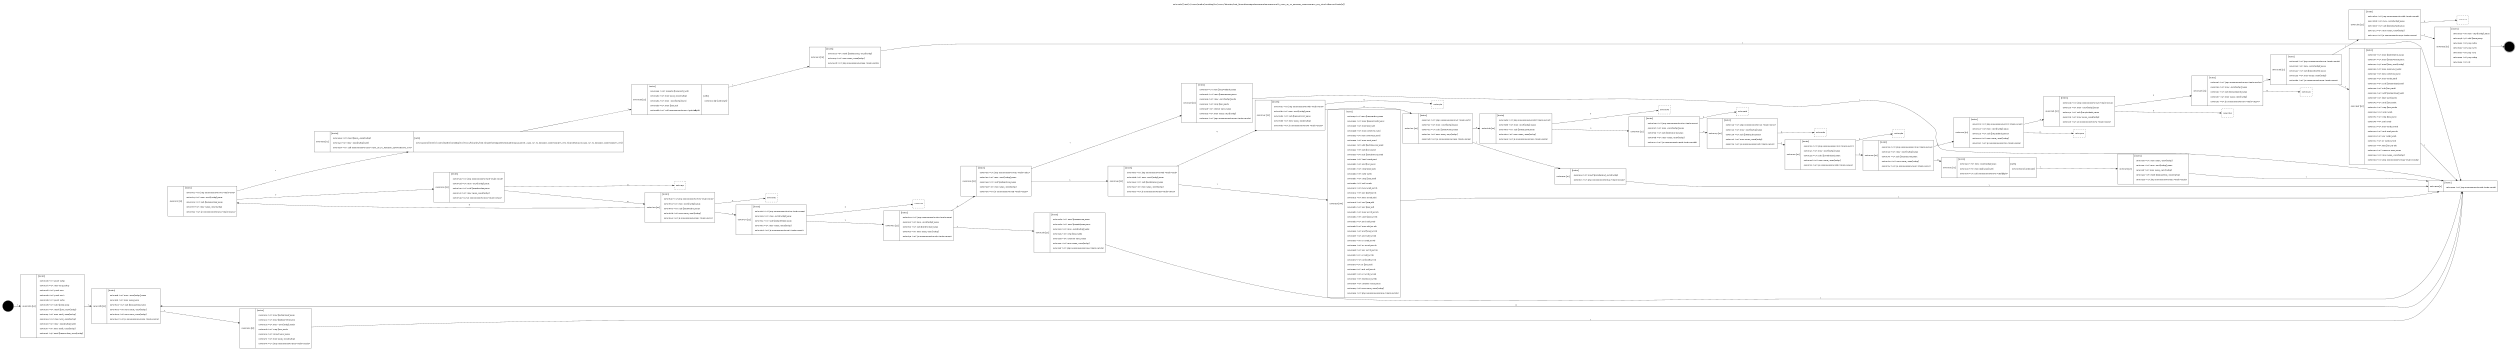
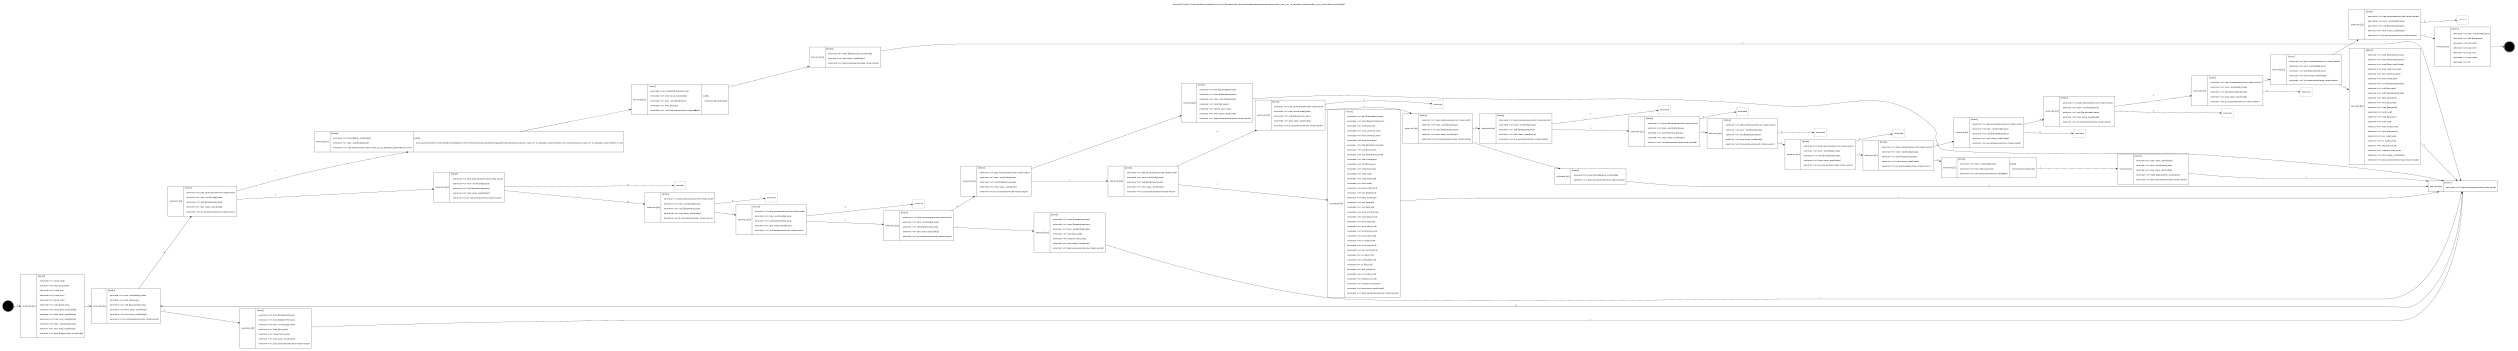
(442, 208) -> (165, 253)
